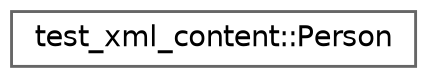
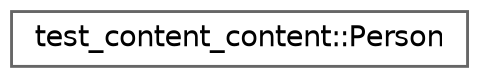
(214, 39) -> (240, 39)
